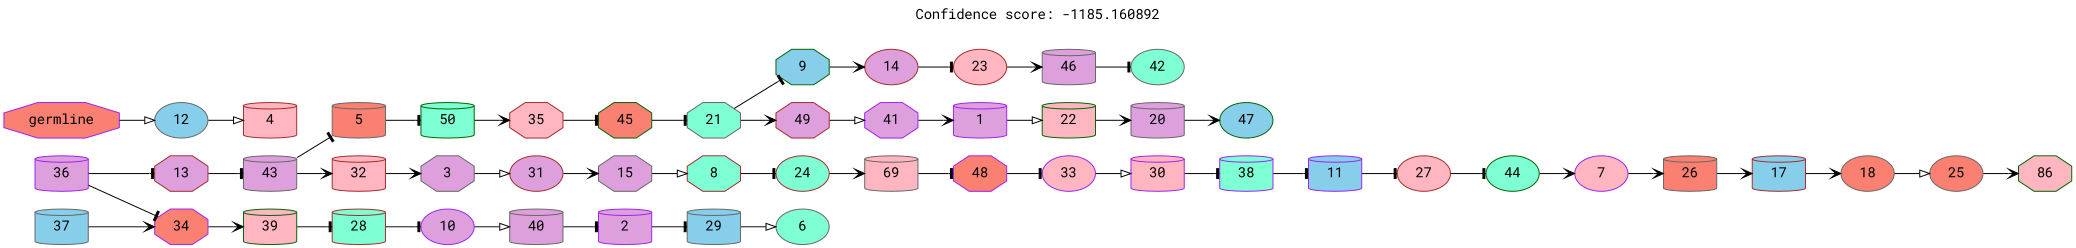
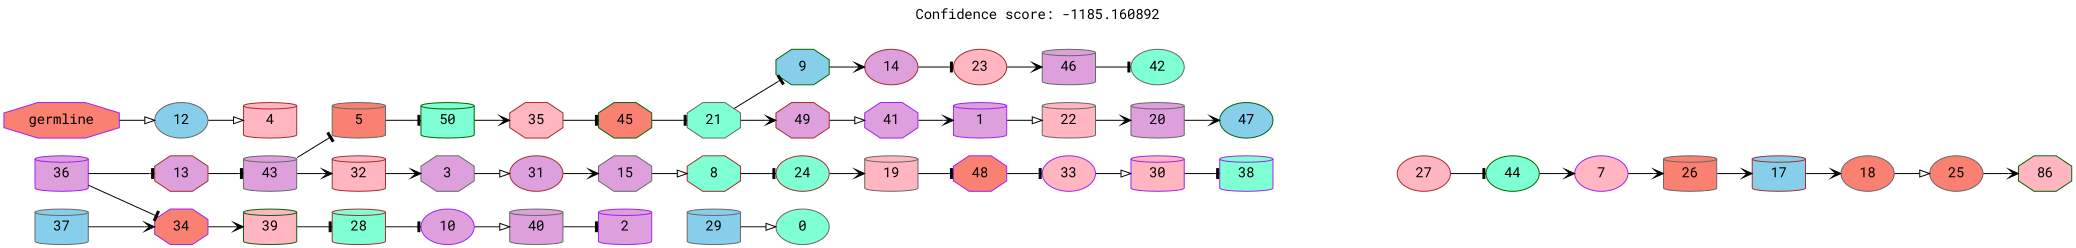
(1069, 120) -> (1069, 120)
(891, 174) -> (891, 174)
(1335, 174) -> none
(667, 227) -> none
(803, 227) -> (803, 227)
